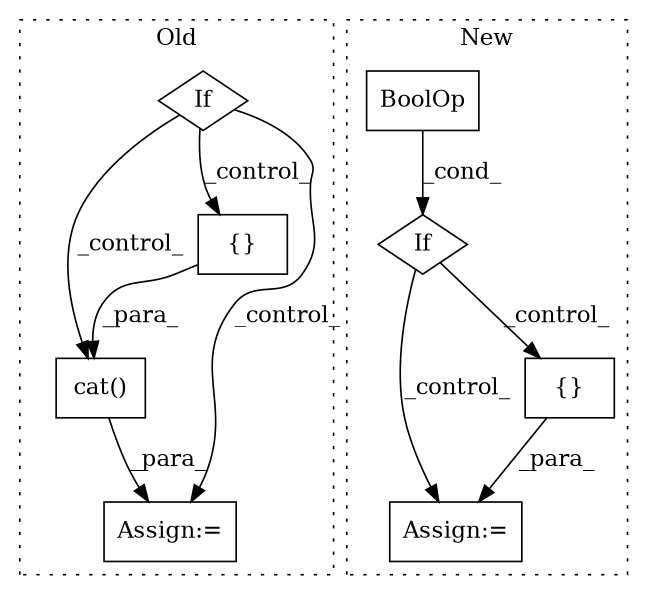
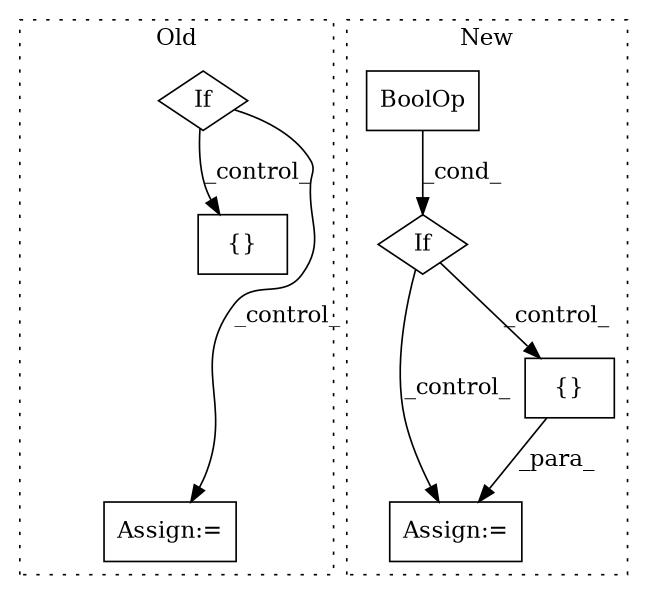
(101, 388) -> none
